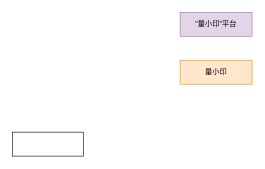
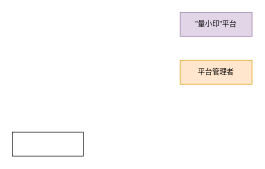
(216, 72) -> (216, 72)
